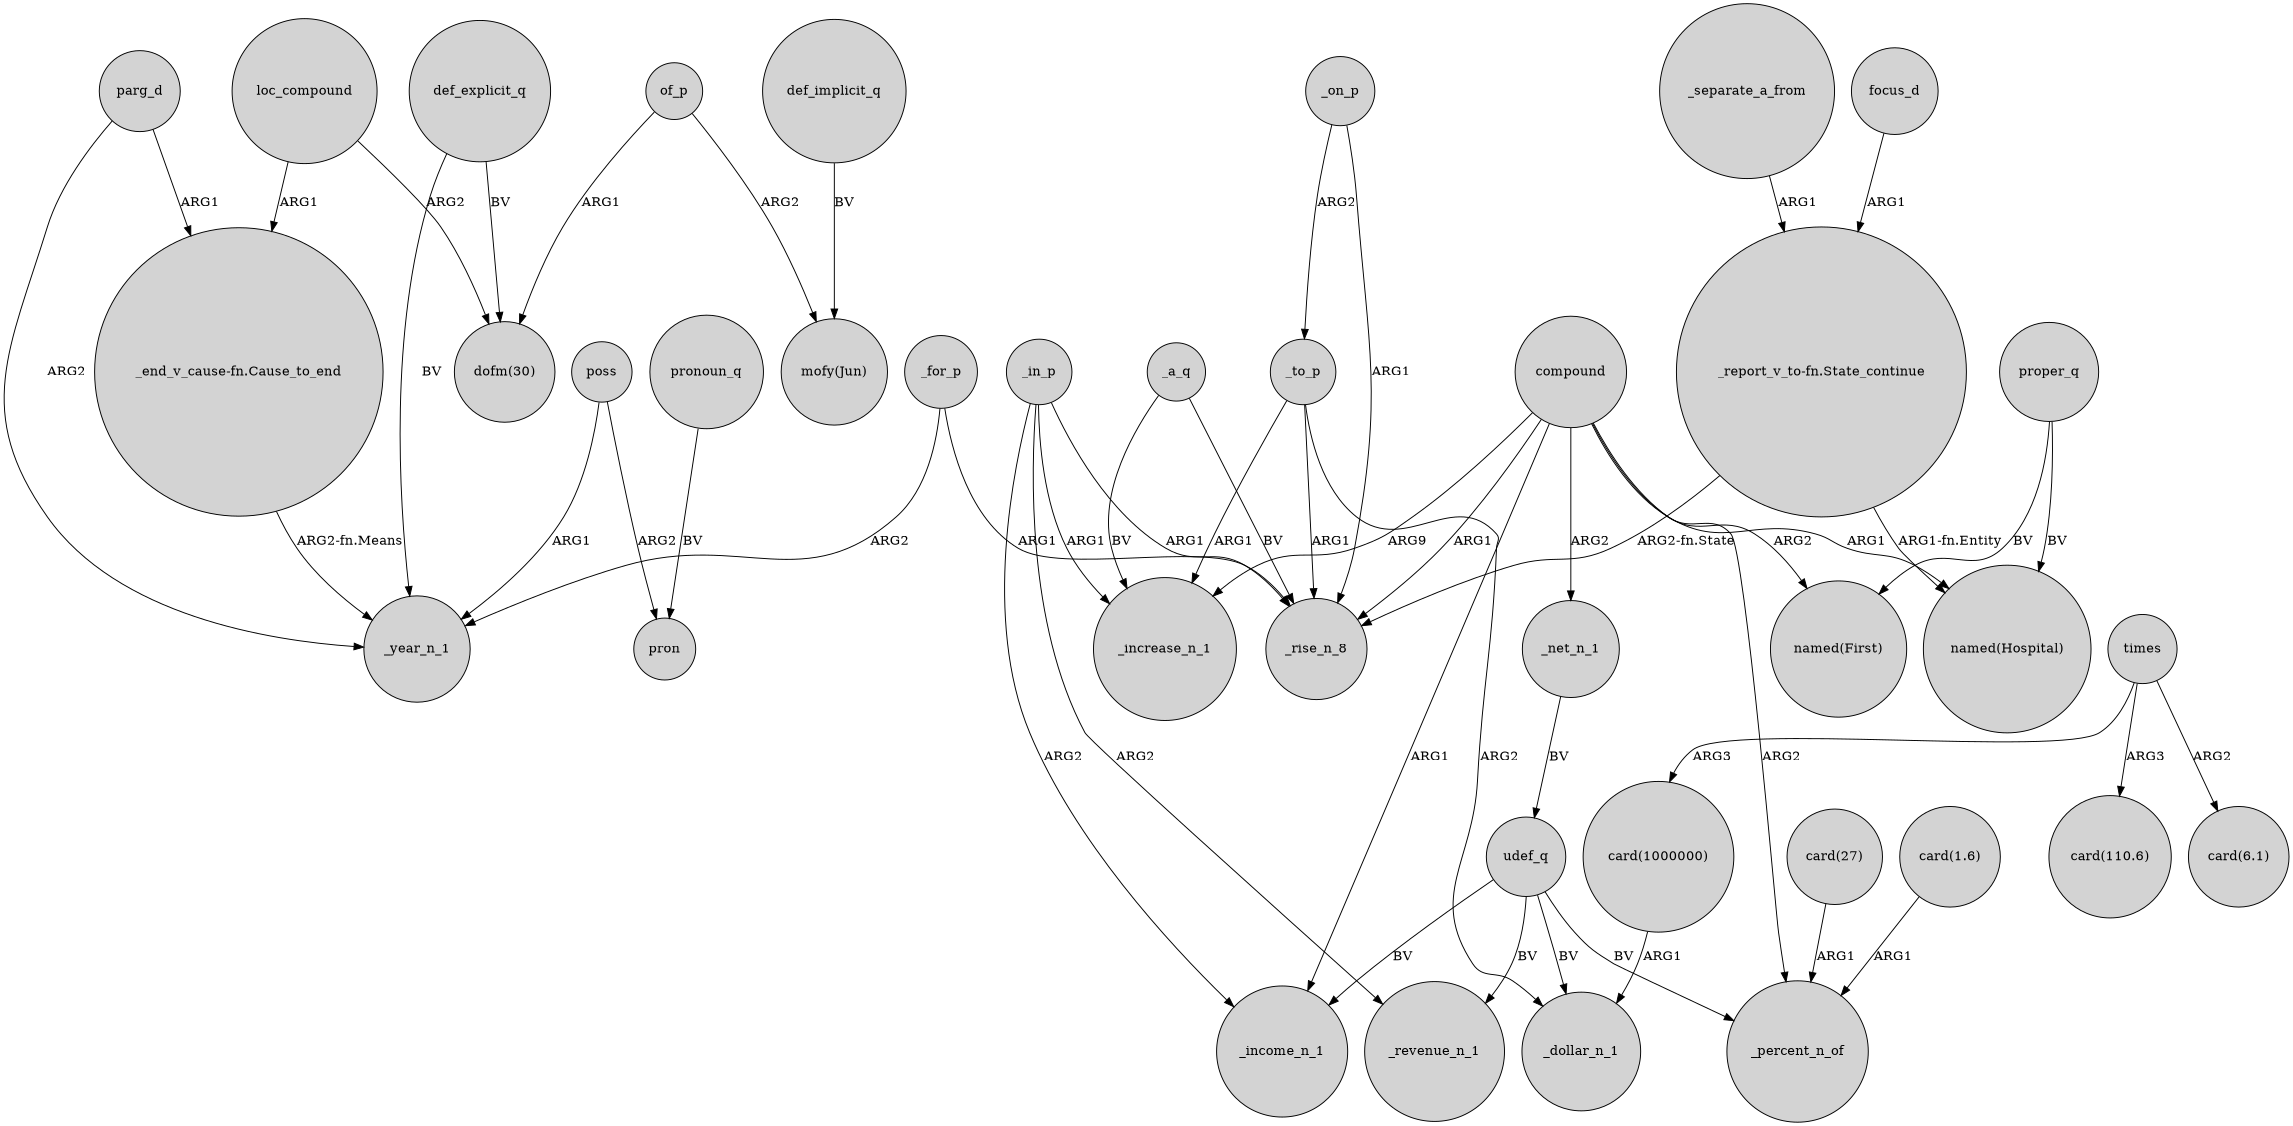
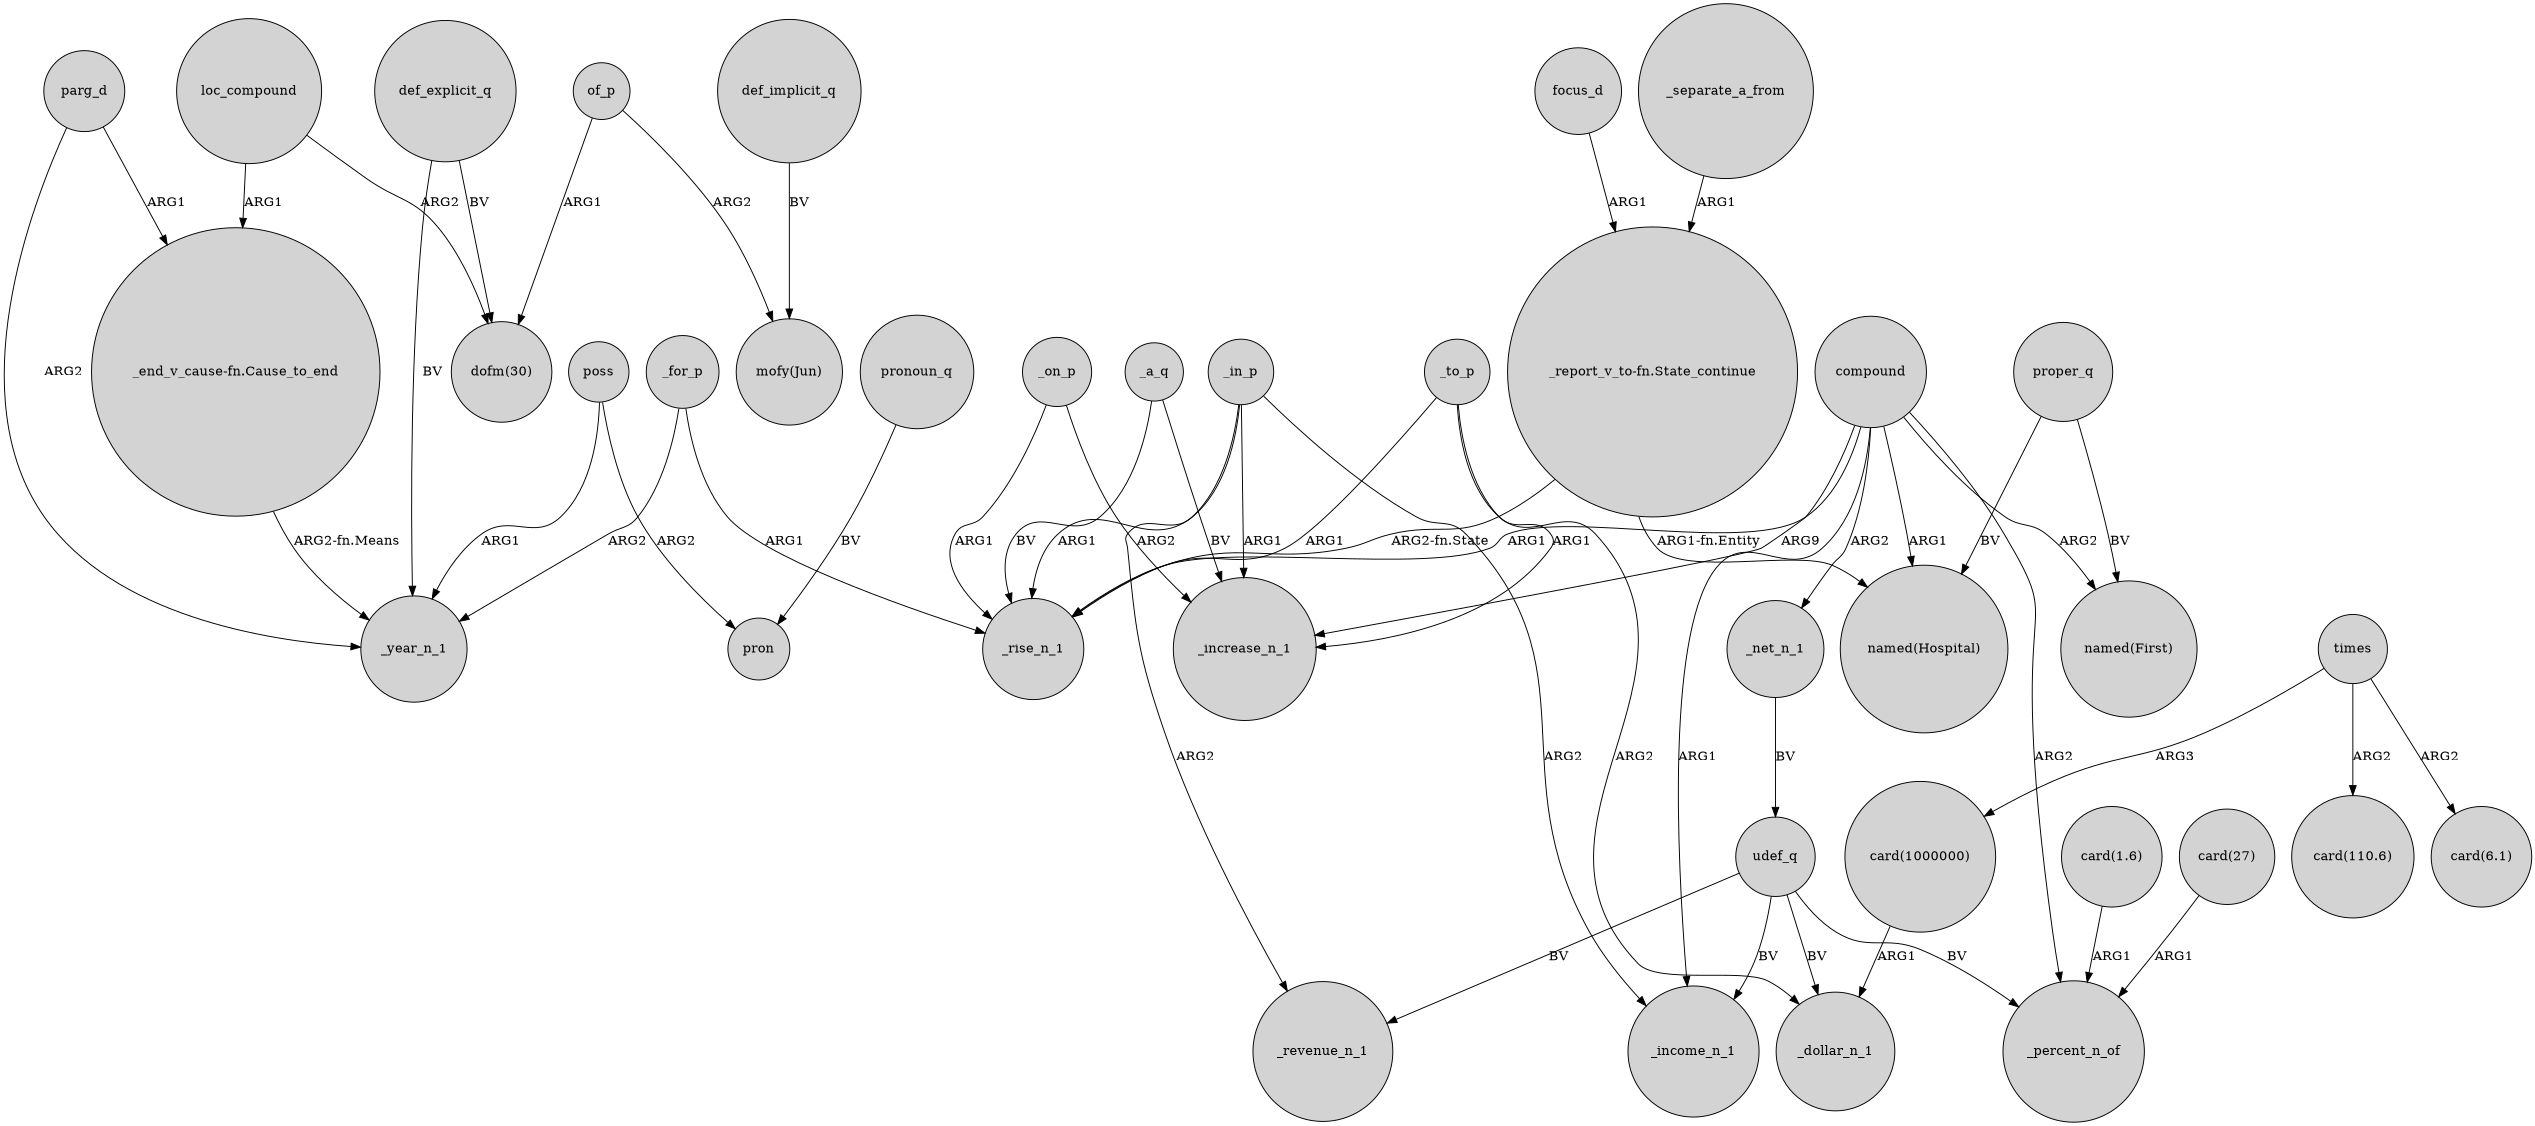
(1313, 226) -> (1114, 514)
(1316, 649) -> (1033, 649)
(2146, 757) -> (2372, 757)
